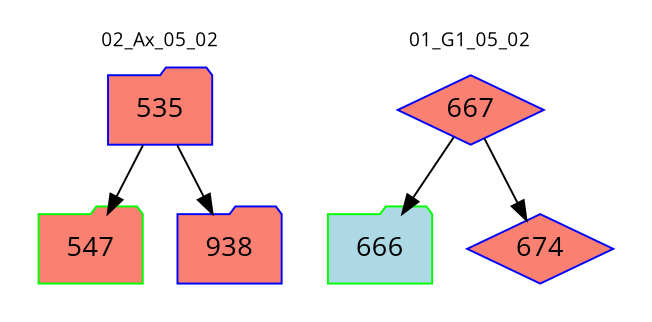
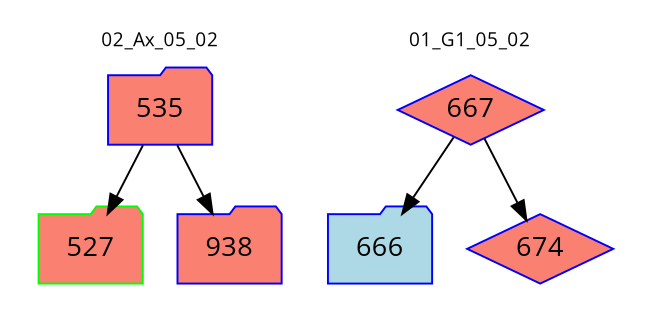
(91, 249) -> (91, 249)
(380, 249) -> (380, 249)
